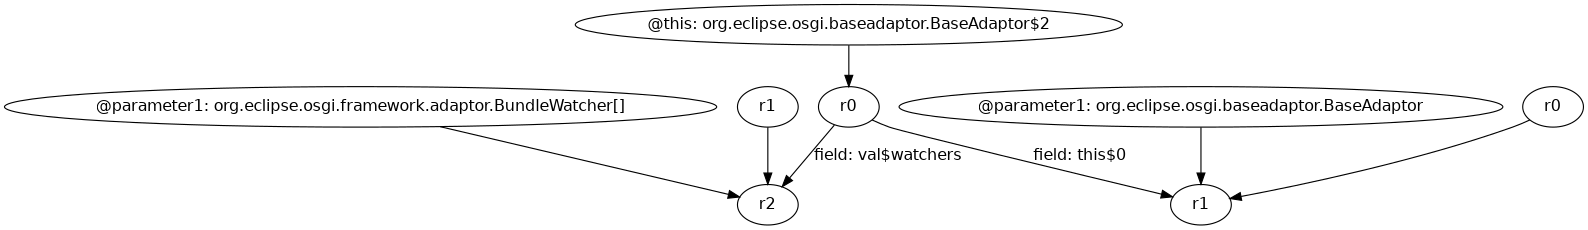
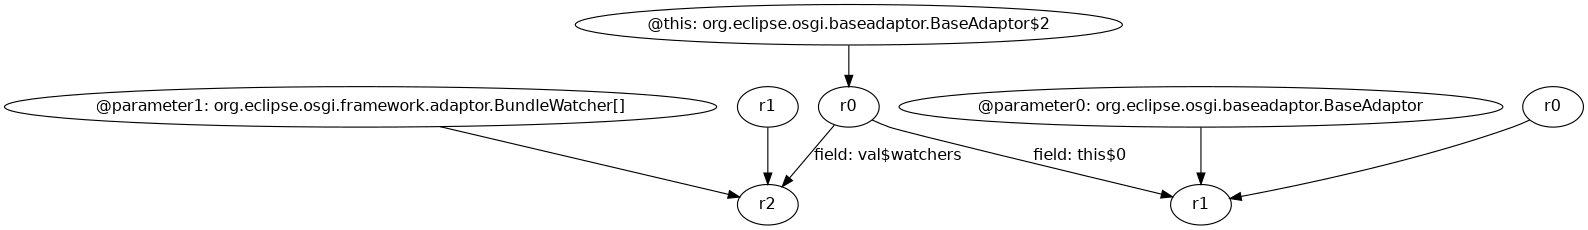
(1201, 107) -> (1201, 107)
